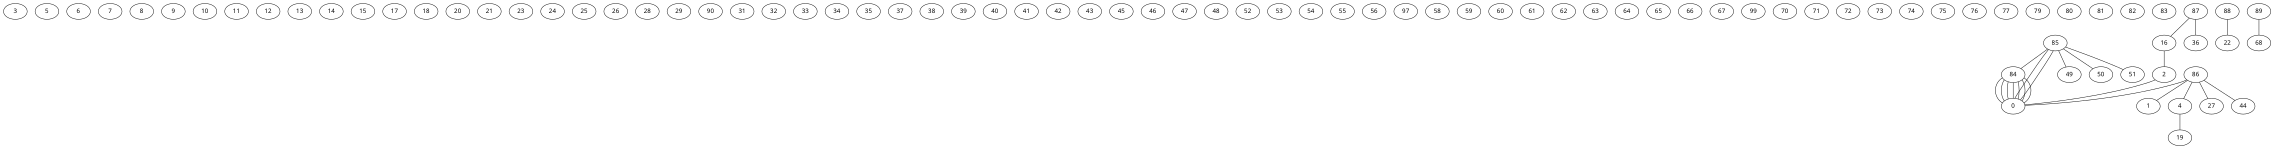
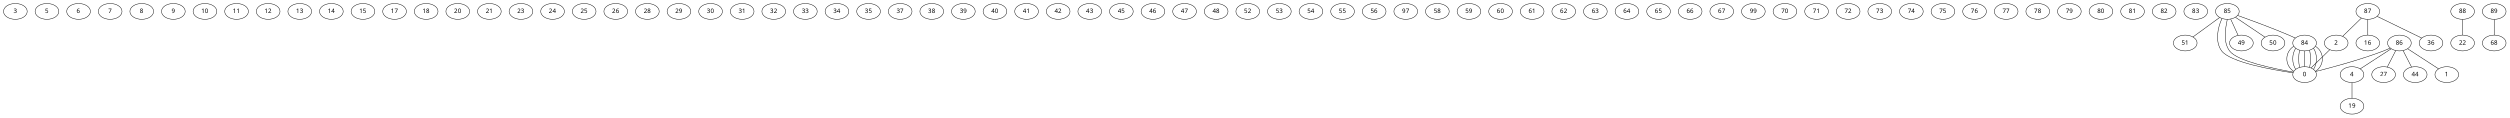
(711, 11) -> (711, 11)
none -> (2038, 11)
(2164, 59) -> (2352, 27)
